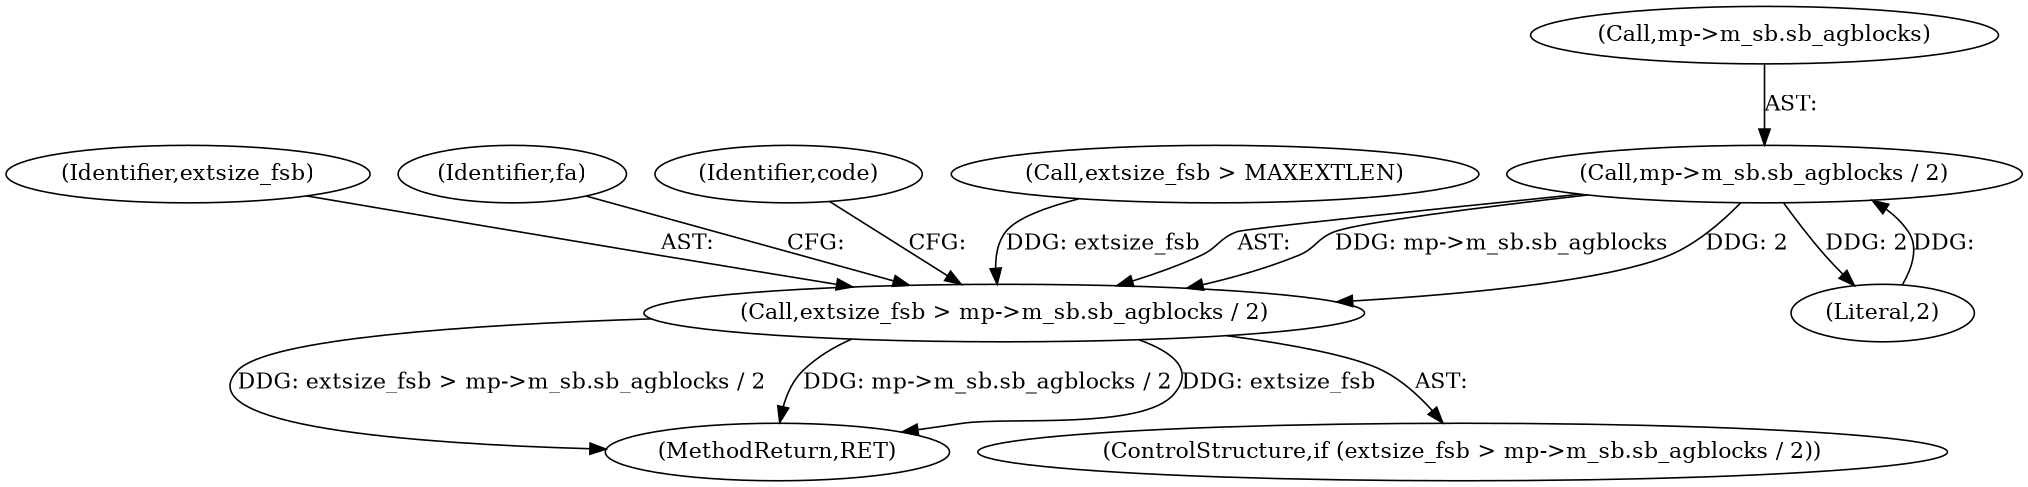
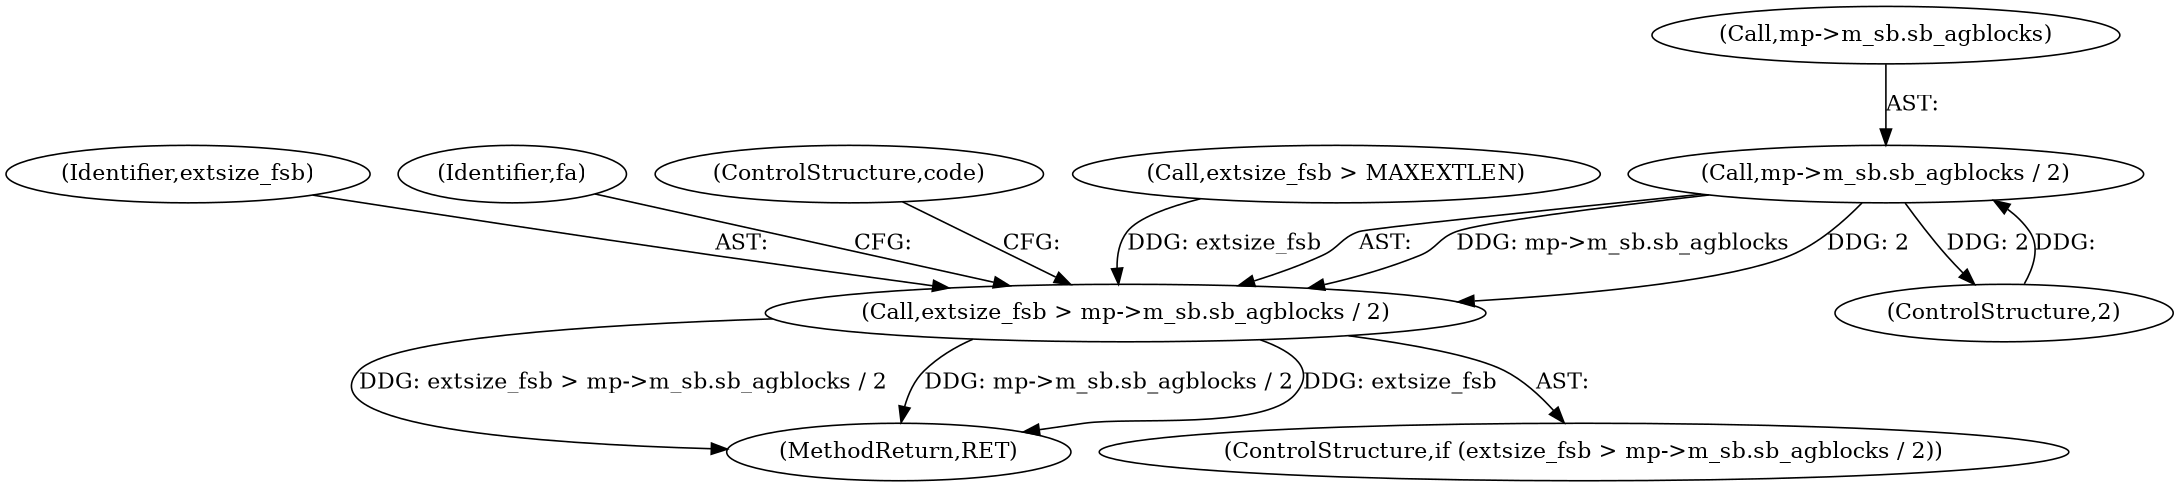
(789, 174) -> (849, 174)
(1883, 313) -> (2004, 313)
